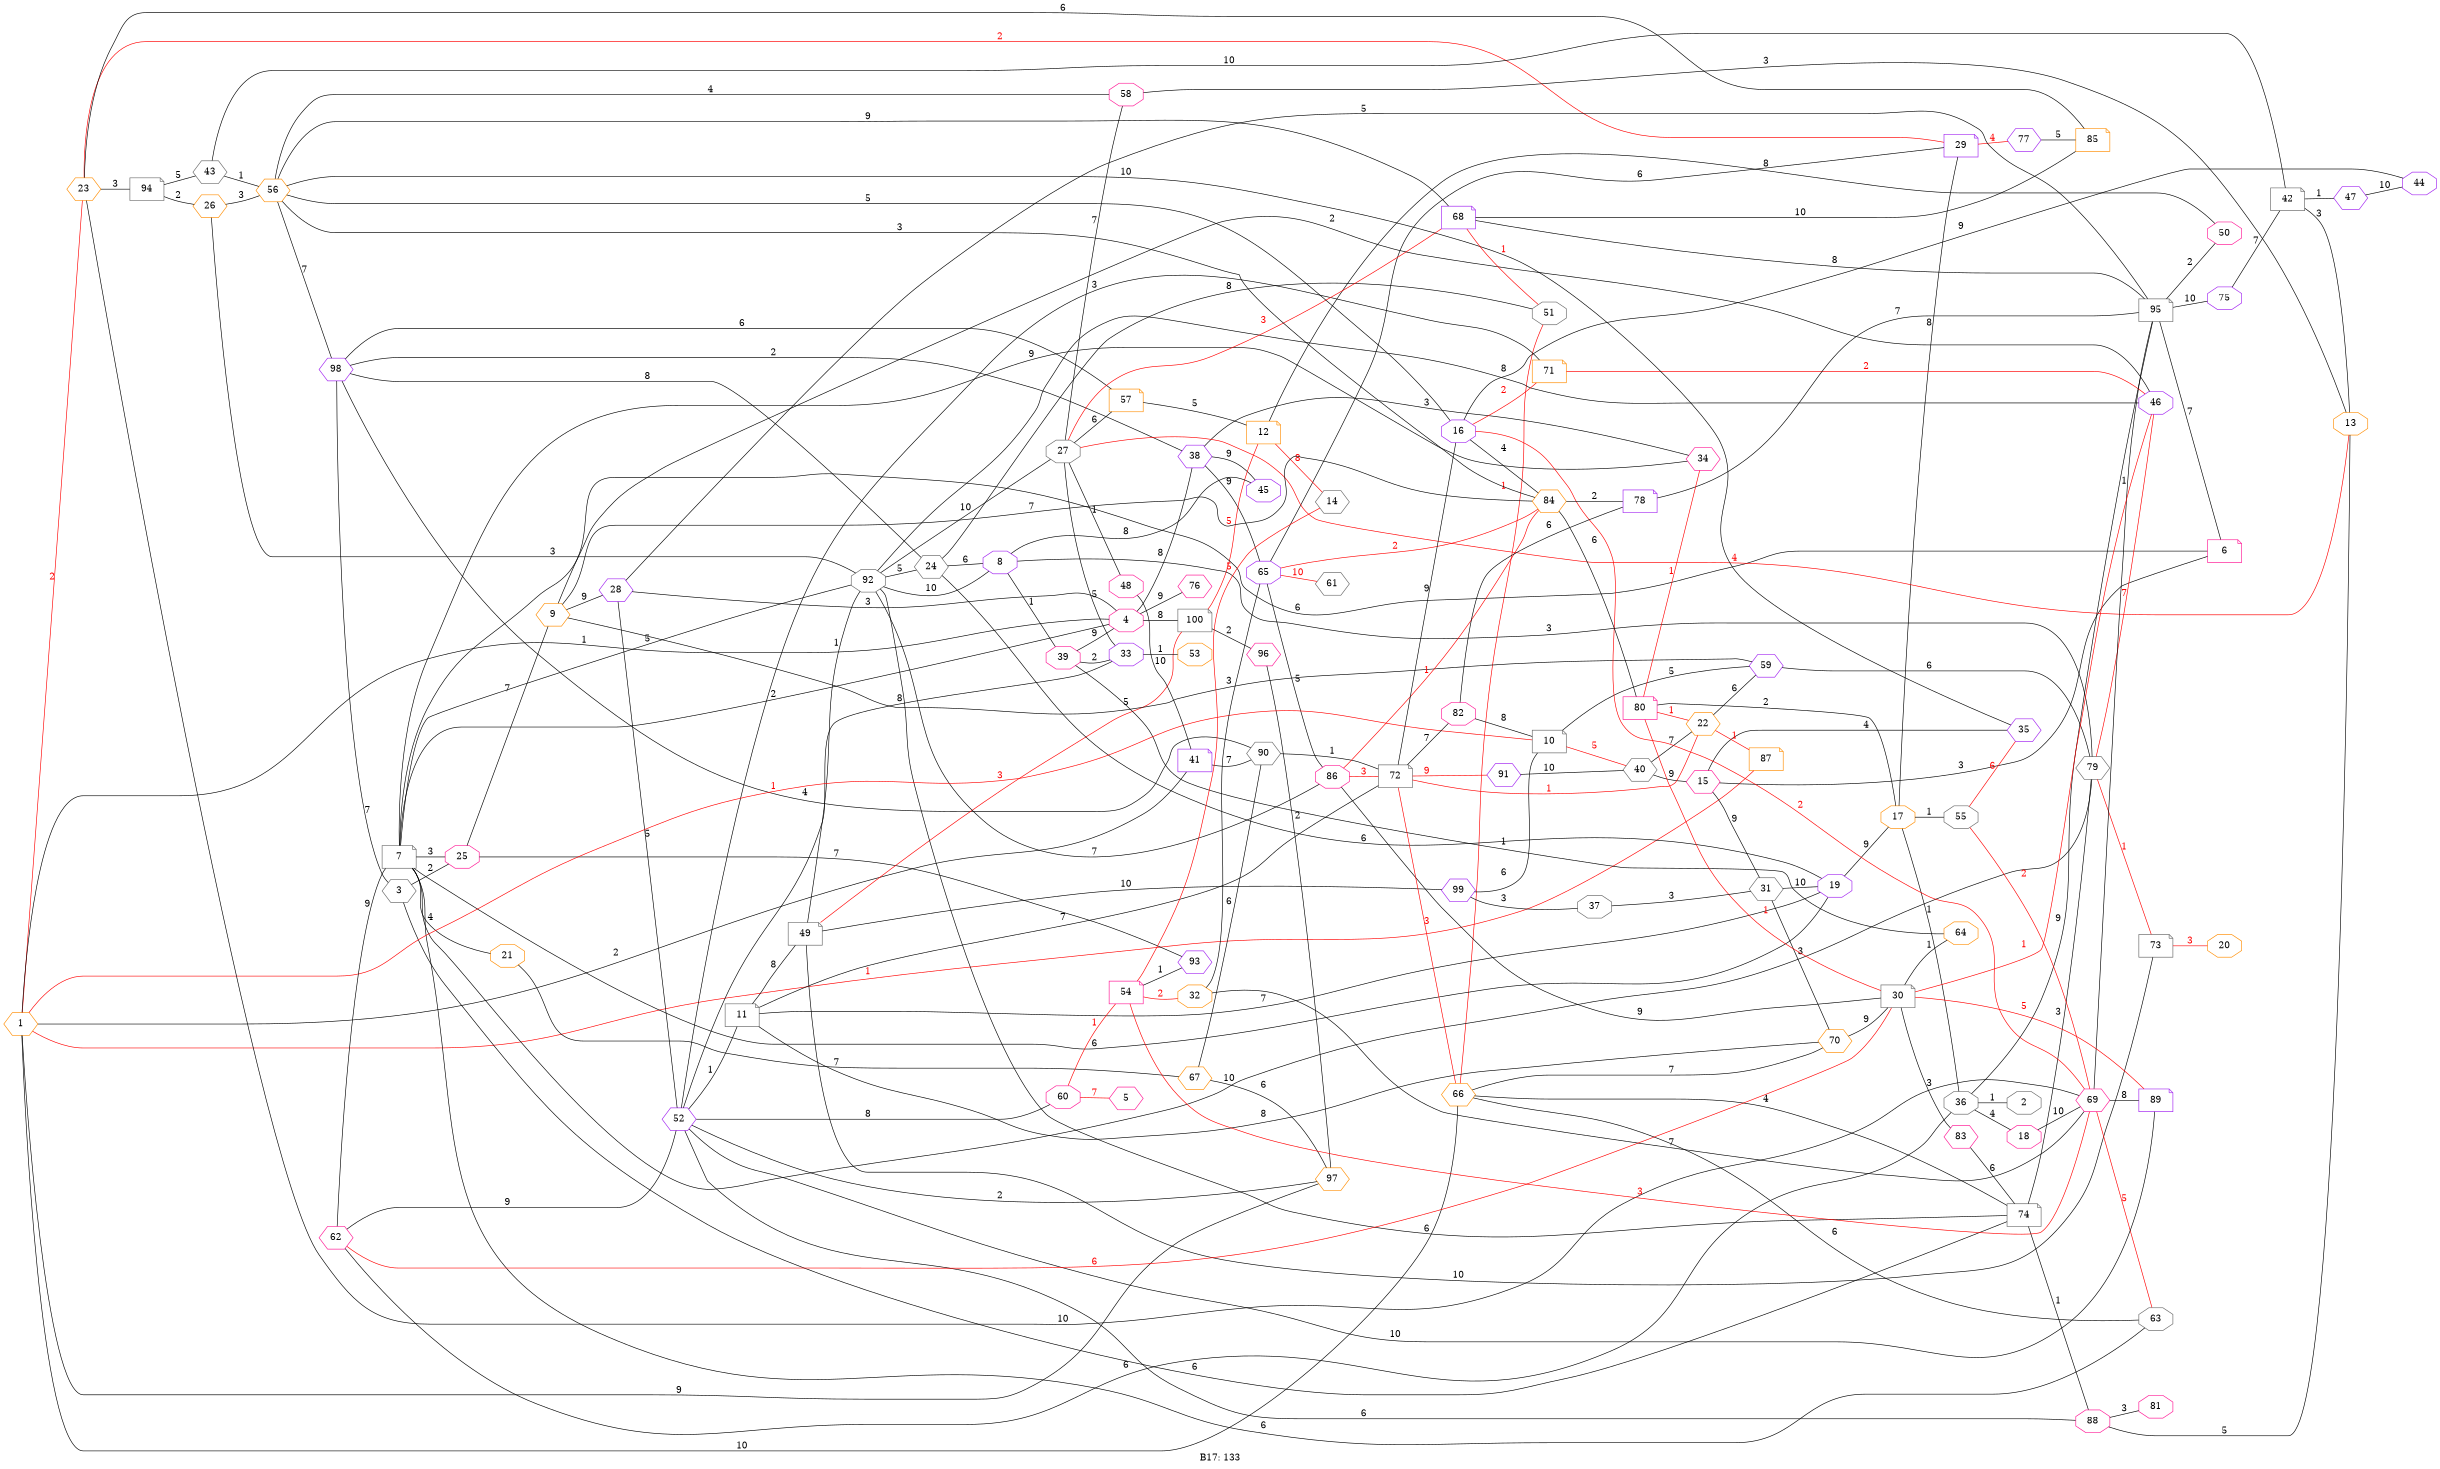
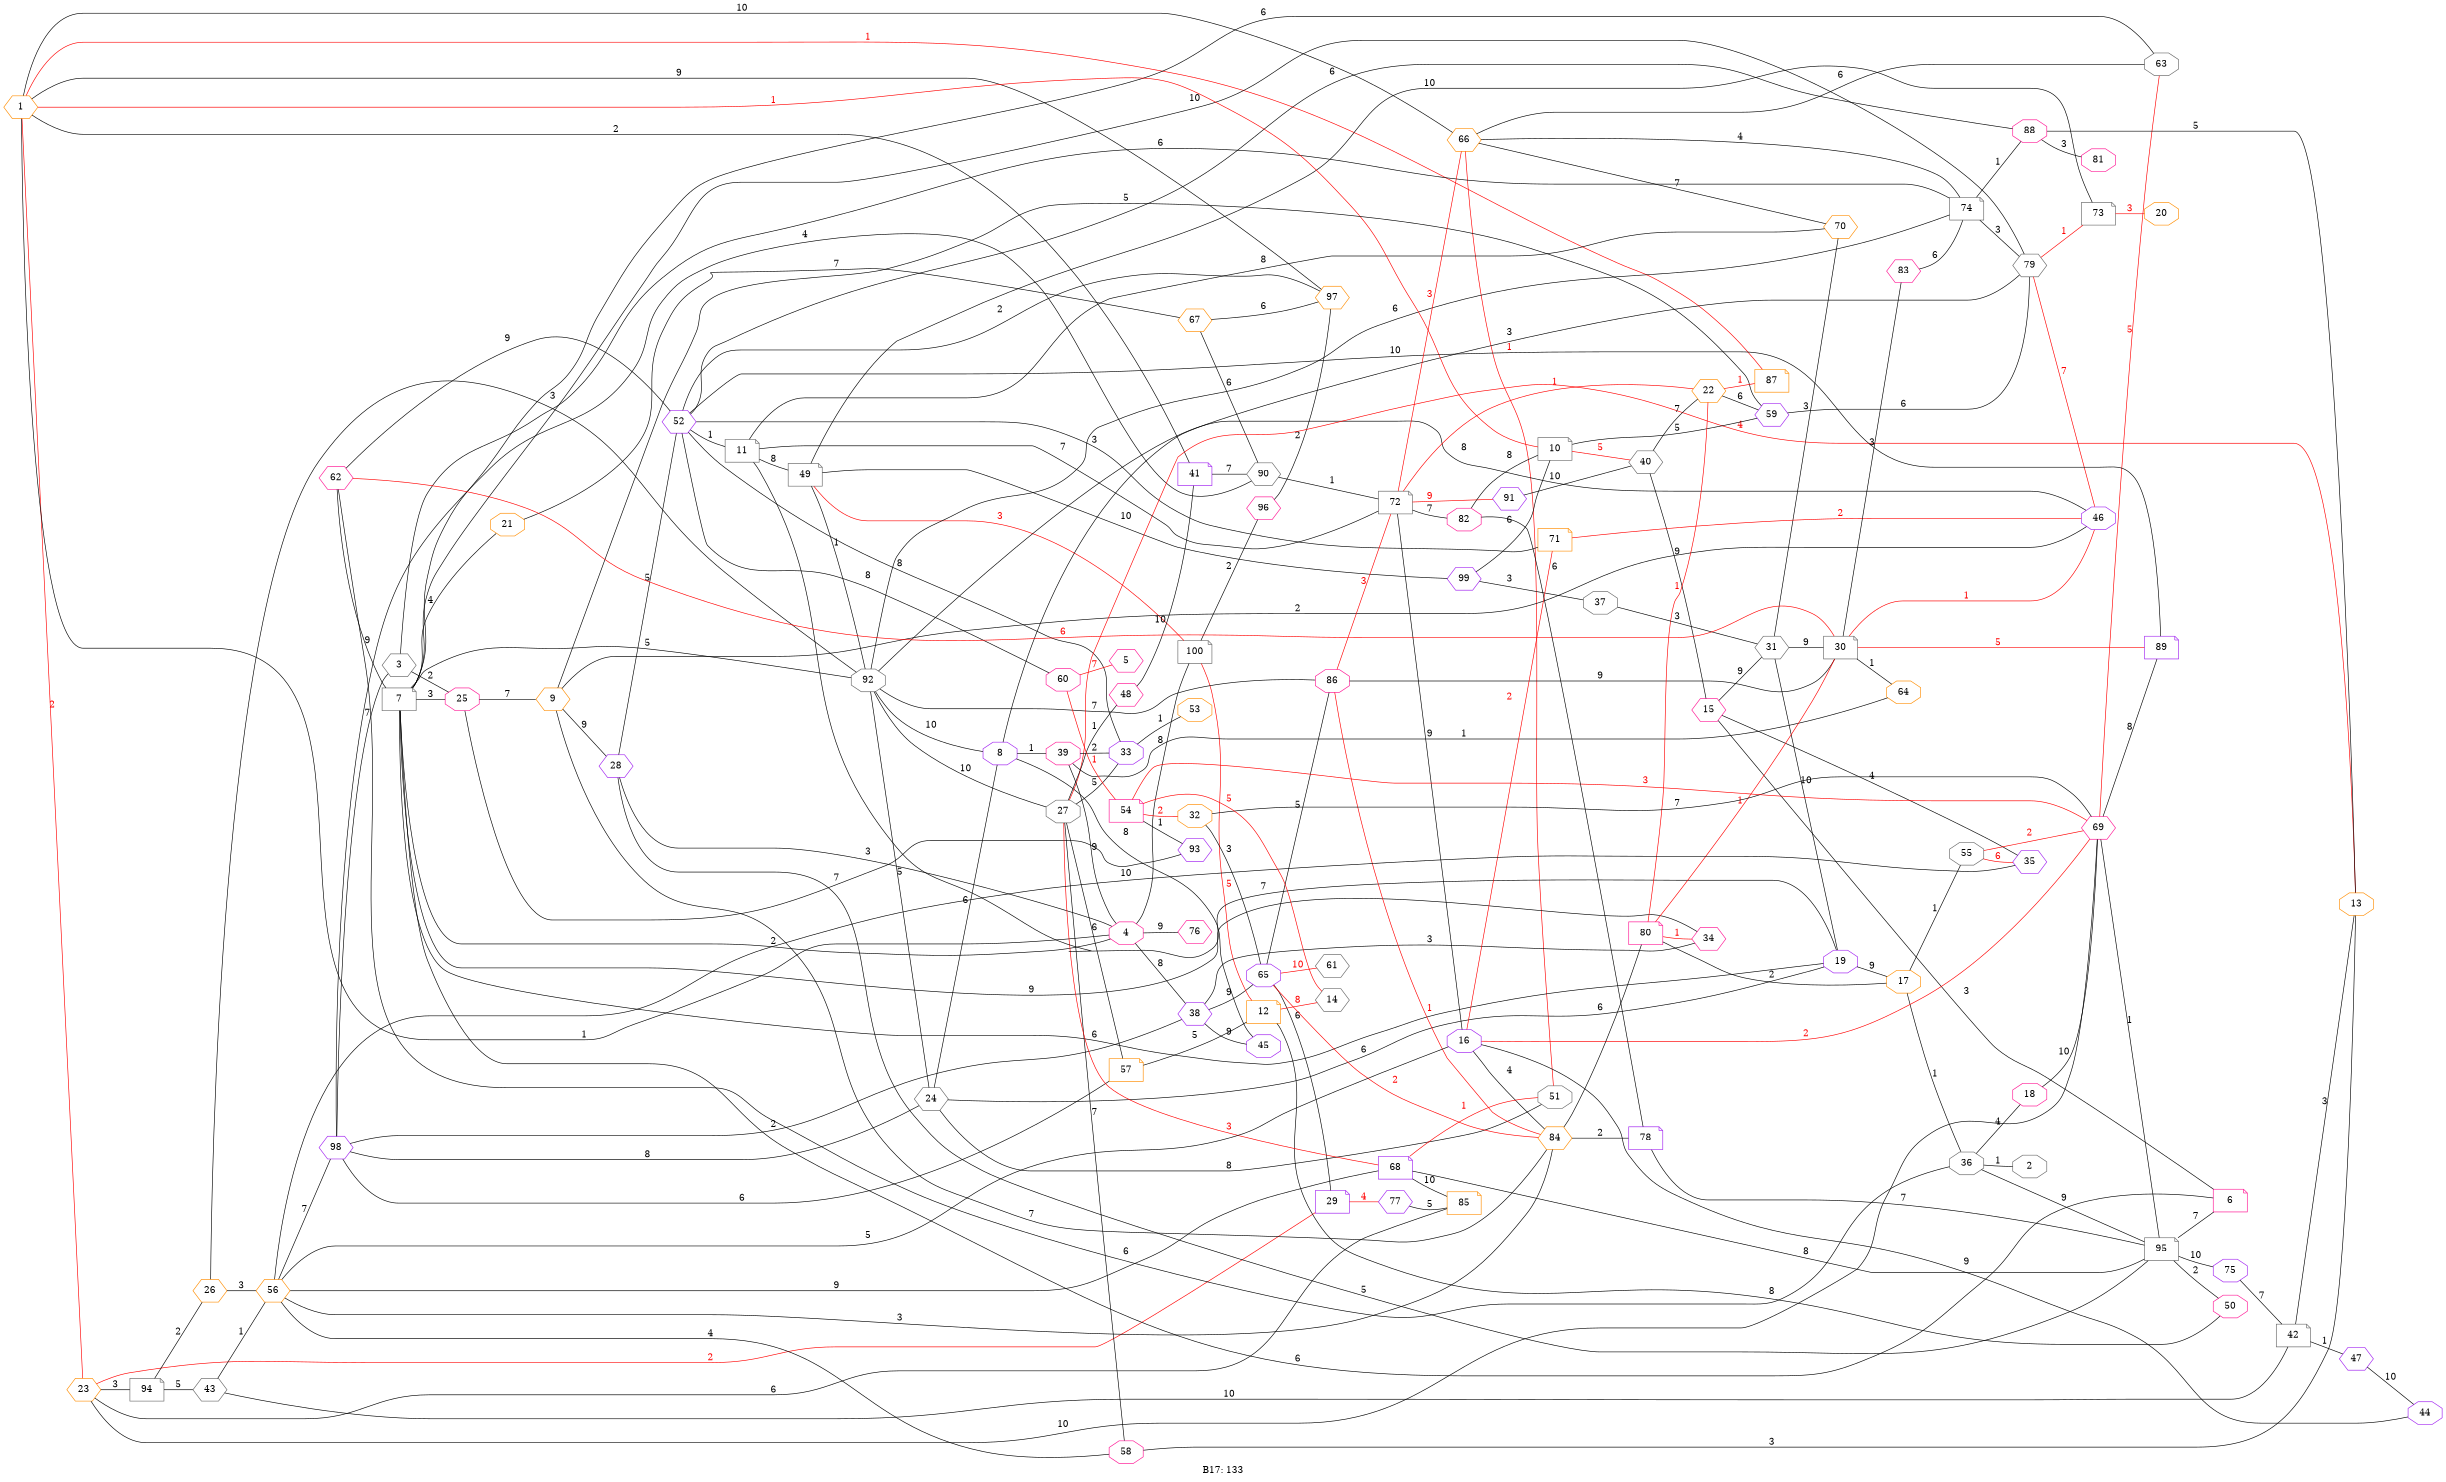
(1918, 480) -> none
(1126, 586) -> (1126, 695)
(1870, 1024) -> (1806, 648)
